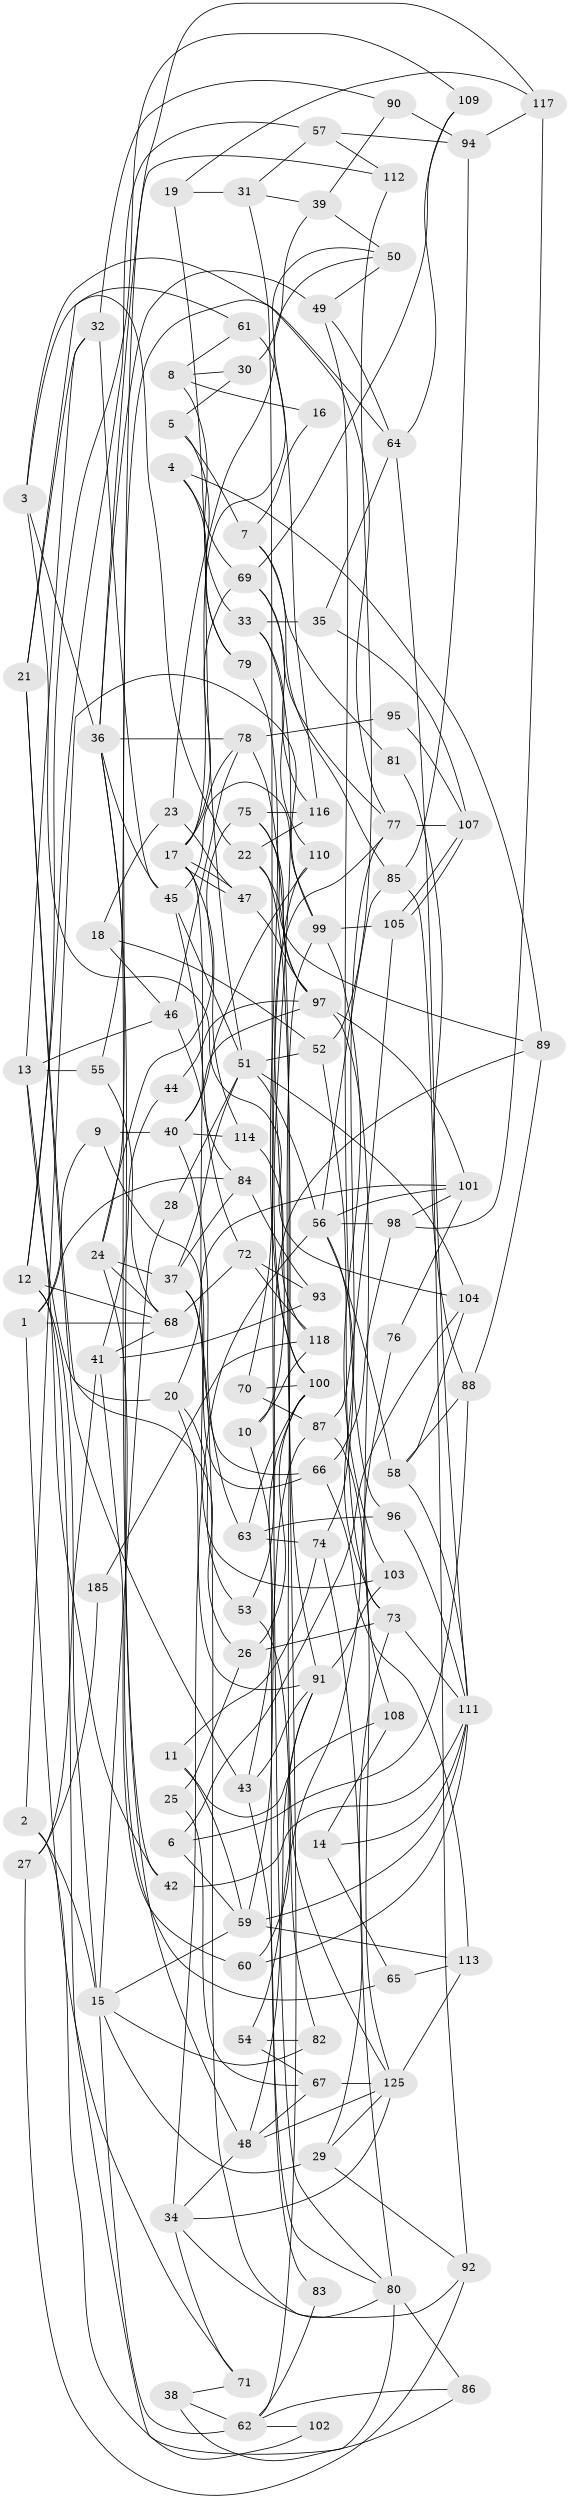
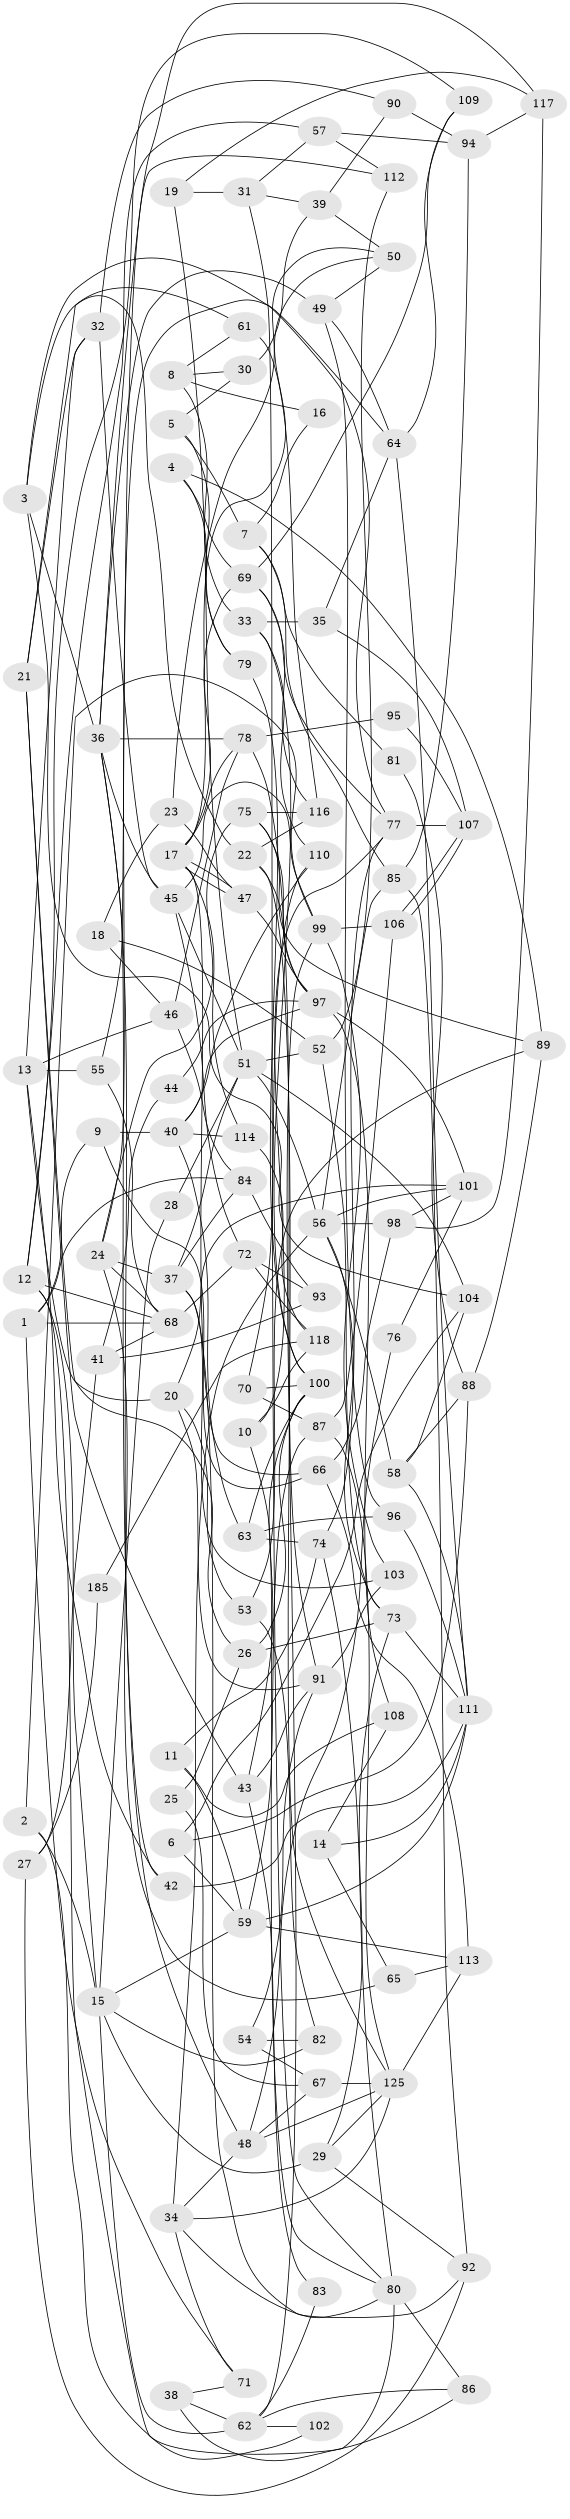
(394, 925) -> (394, 925)
(245, 1967) -> none
